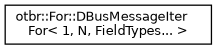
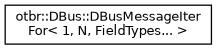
(108, 25) -> (108, 25)
